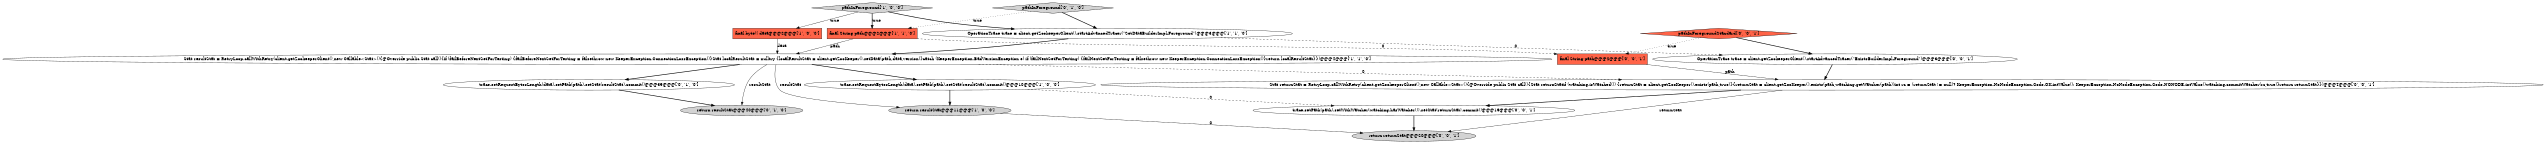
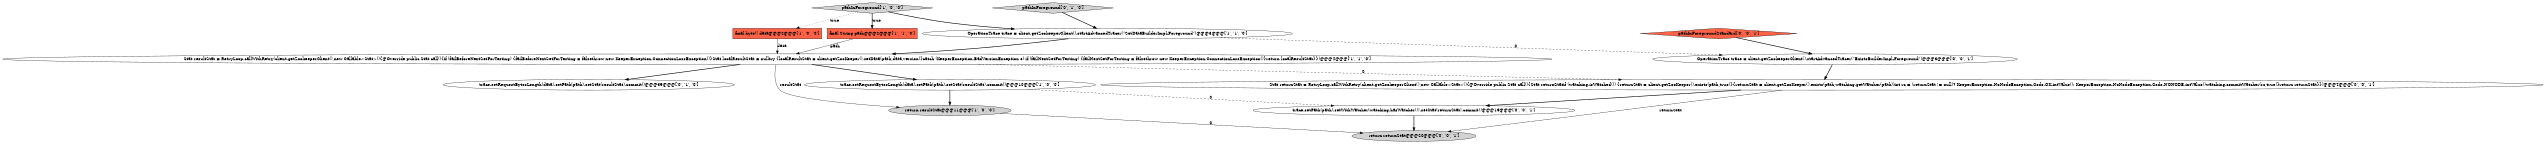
(829, 20) -> (829, 20)
(971, 20) -> none
(1602, 59) -> none
(742, 110) -> none
